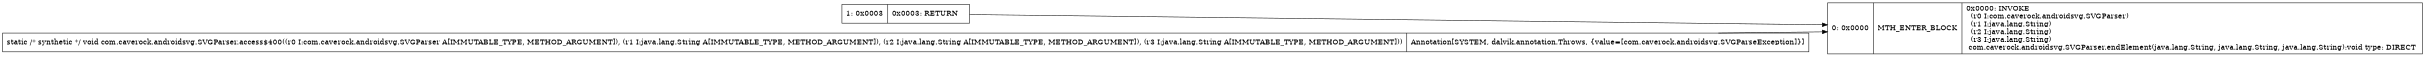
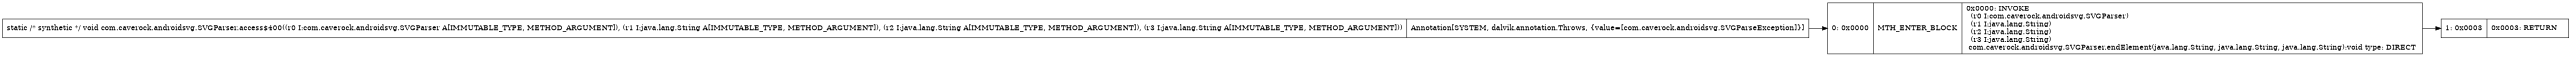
(1396, 20) -> (2429, 28)
